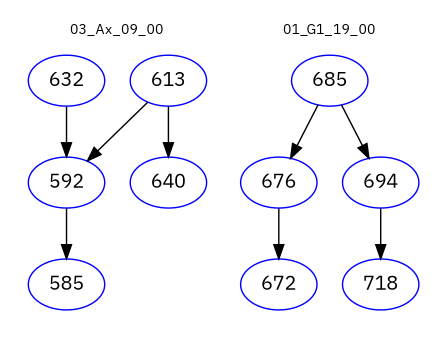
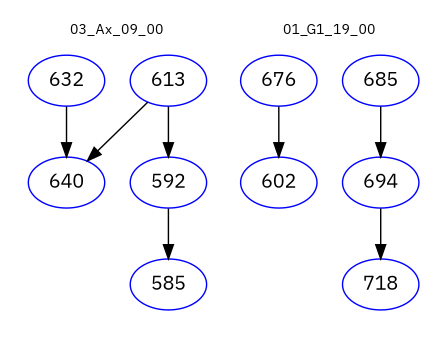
(67, 125) -> (67, 125)
(308, 125) -> none
(279, 284) -> (279, 183)
